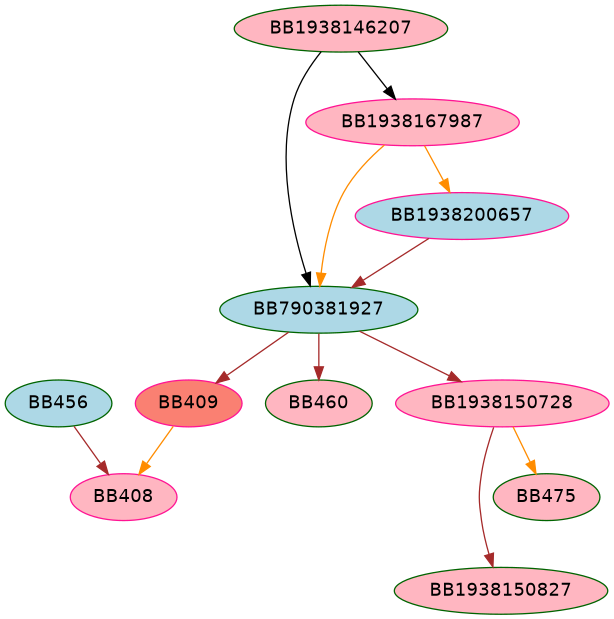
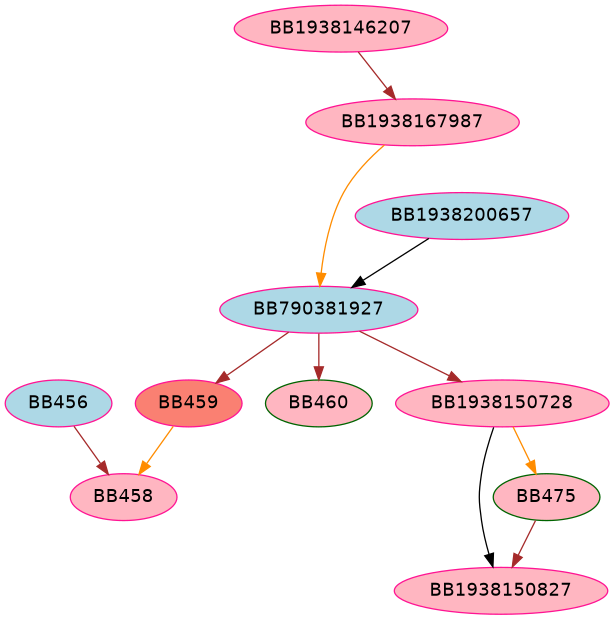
(341, 29) -> (341, 29)
(373, 70) -> (373, 70)
(286, 159) -> none
(434, 163) -> none
(396, 259) -> (396, 259)
(319, 310) -> (319, 310)
(59, 403) -> (59, 403)
(189, 403) -> (189, 403)
(480, 490) -> (480, 490)
(124, 497) -> (124, 497)
none -> (527, 538)
(501, 591) -> (501, 591)
